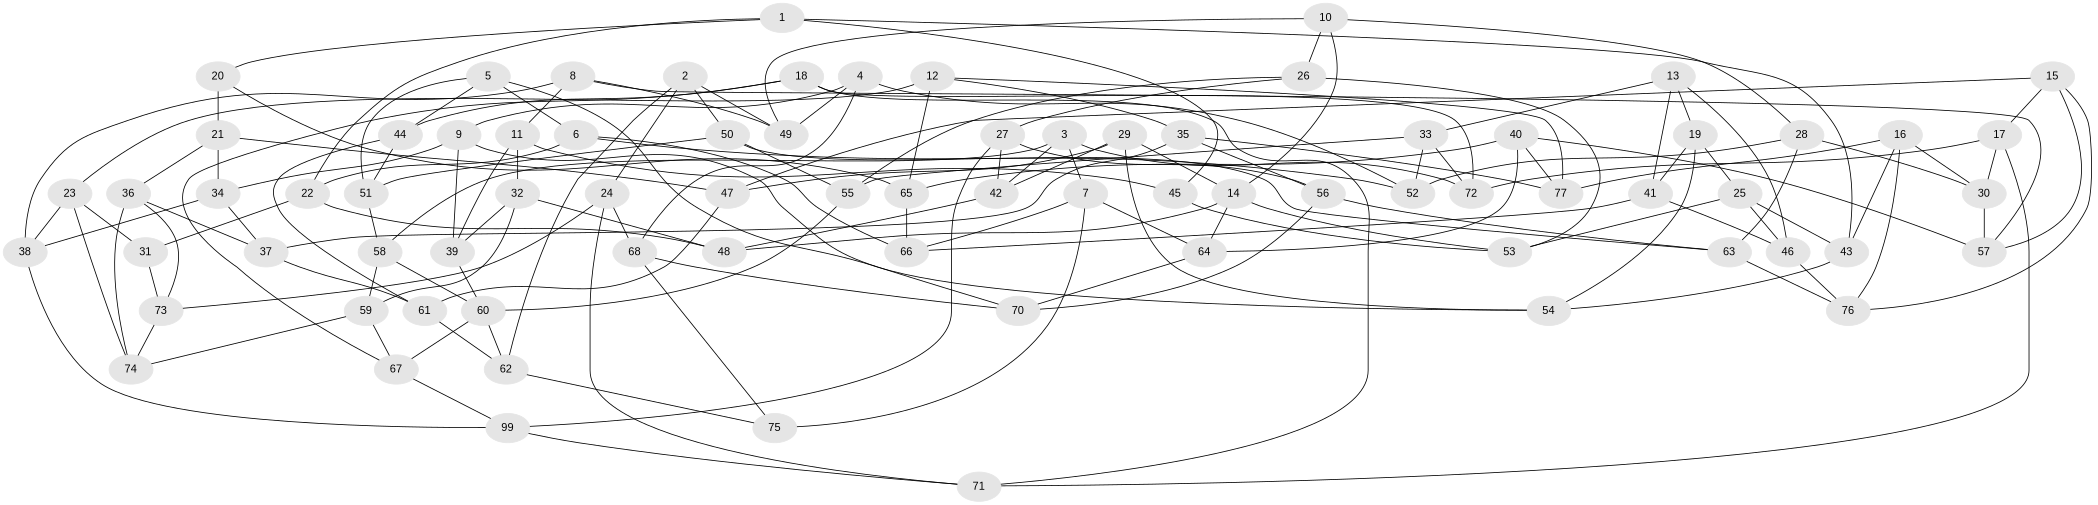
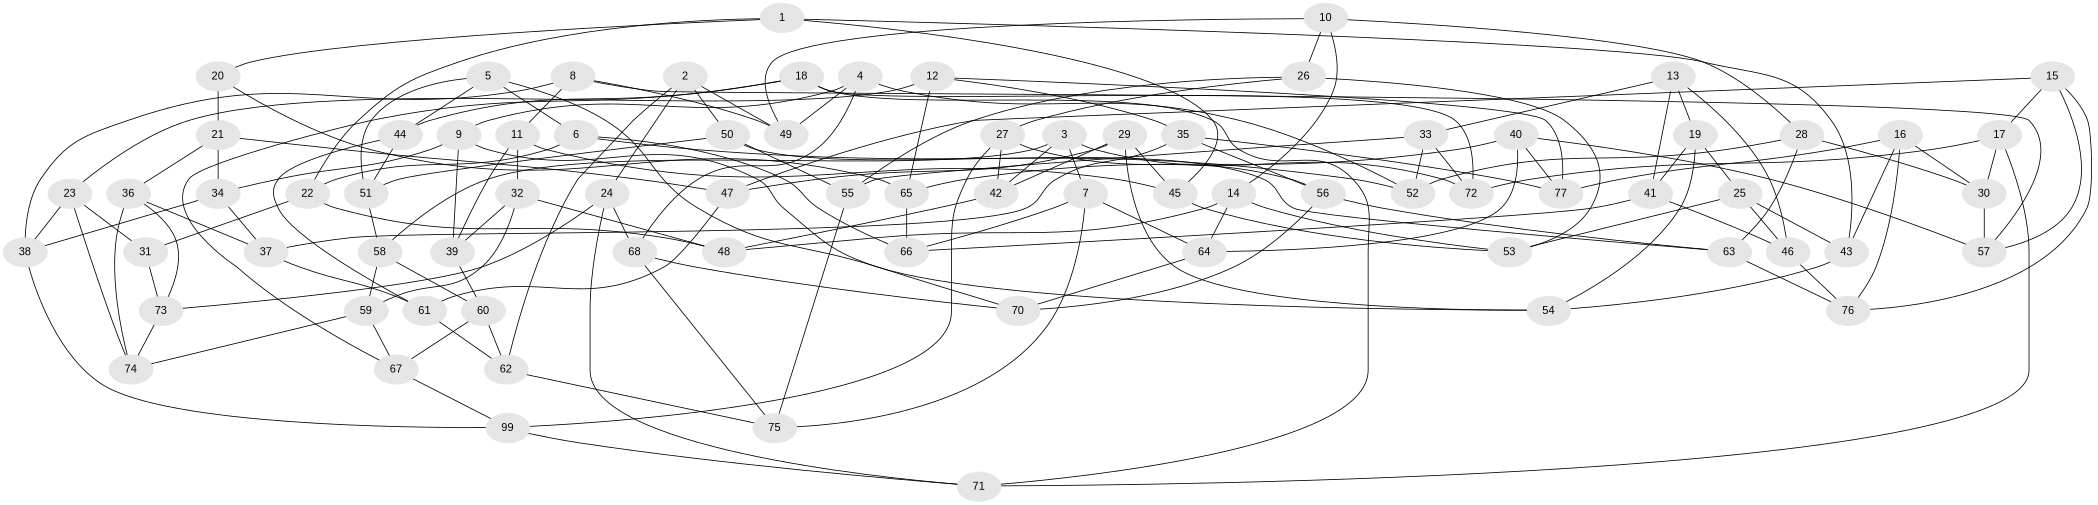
(1191, 170) -> (1155, 170)
(682, 290) -> (811, 311)
